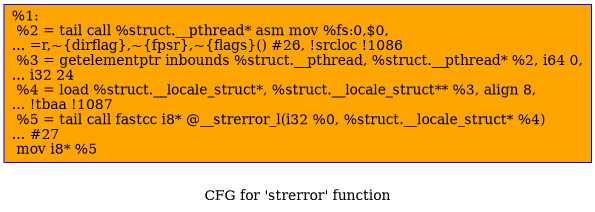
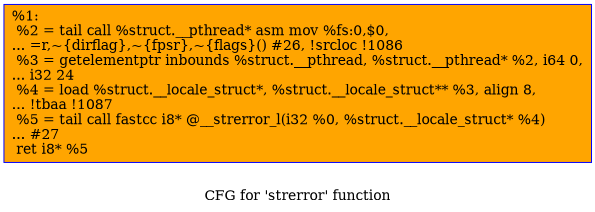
(55, 150) -> (50, 150)
